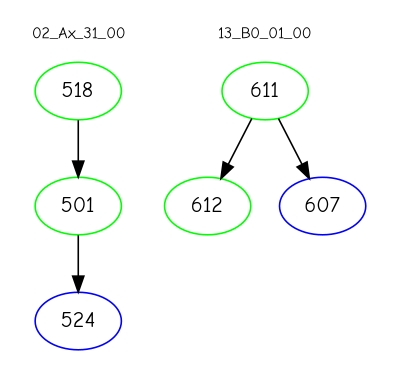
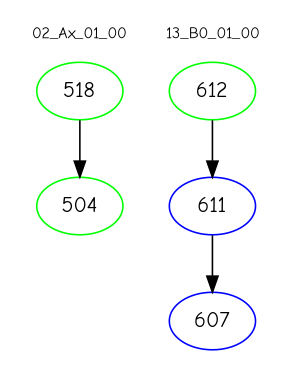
(79, 34) -> (80, 34)
(265, 91) -> (212, 206)
(240, 141) -> (212, 141)
(78, 206) -> (80, 206)
(78, 321) -> none
